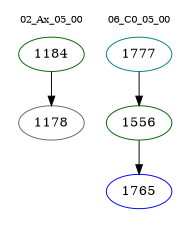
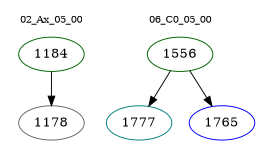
(139, 84) -> (162, 84)
